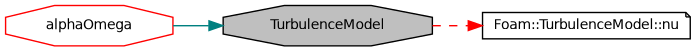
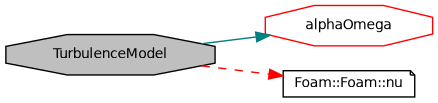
(191, 26) -> (229, 40)
(586, 26) -> (349, 84)
